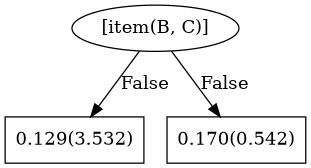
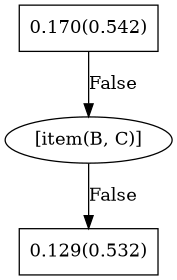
(192, 79) -> (89, 78)
(75, 140) -> (89, 252)
